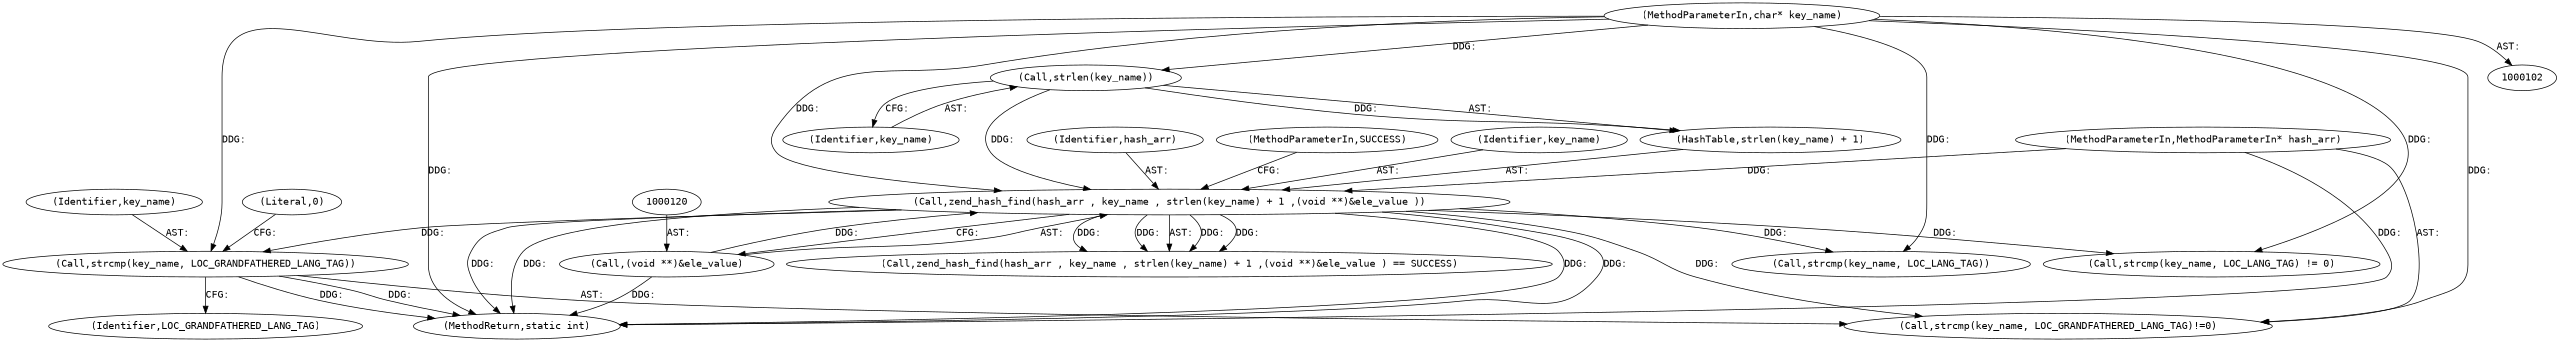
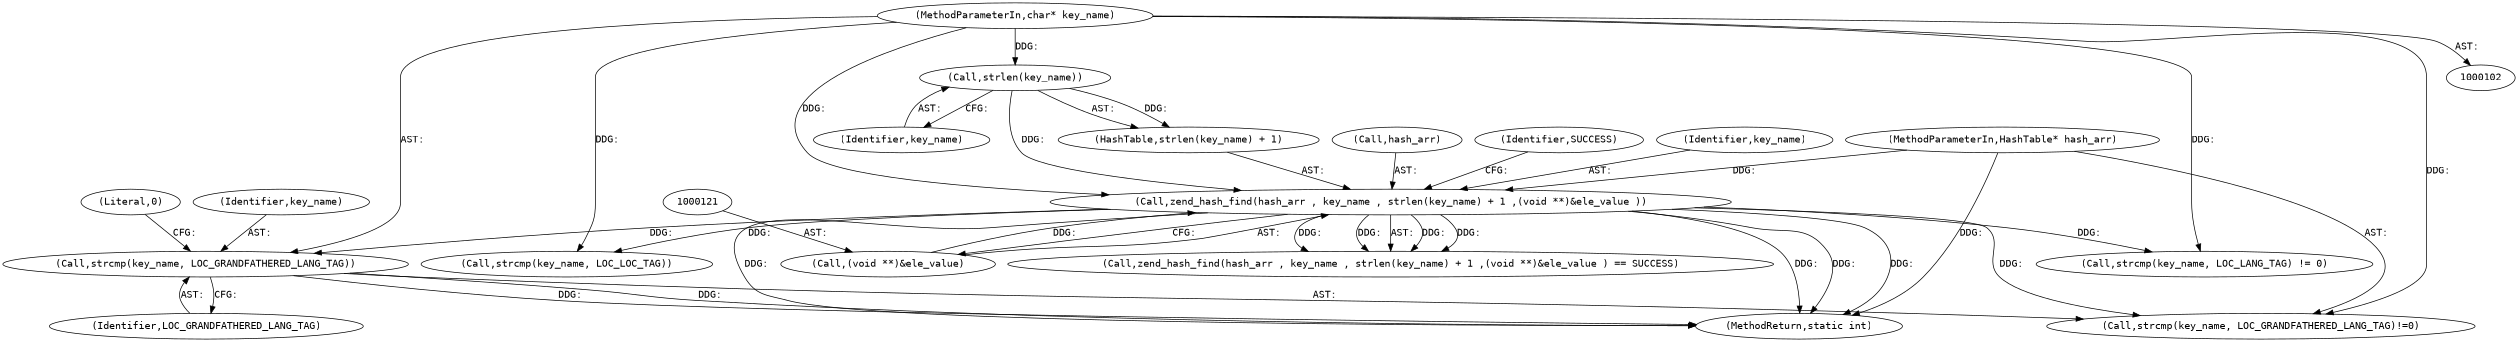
(891, 40) -> none
(237, 140) -> (415, 140)
(1115, 140) -> (1397, 140)
(1327, 140) -> (1559, 140)
(2203, 140) -> (2002, 140)
(667, 202) -> (697, 202)
(1881, 264) -> (567, 264)
(620, 297) -> none
none -> (180, 299)
